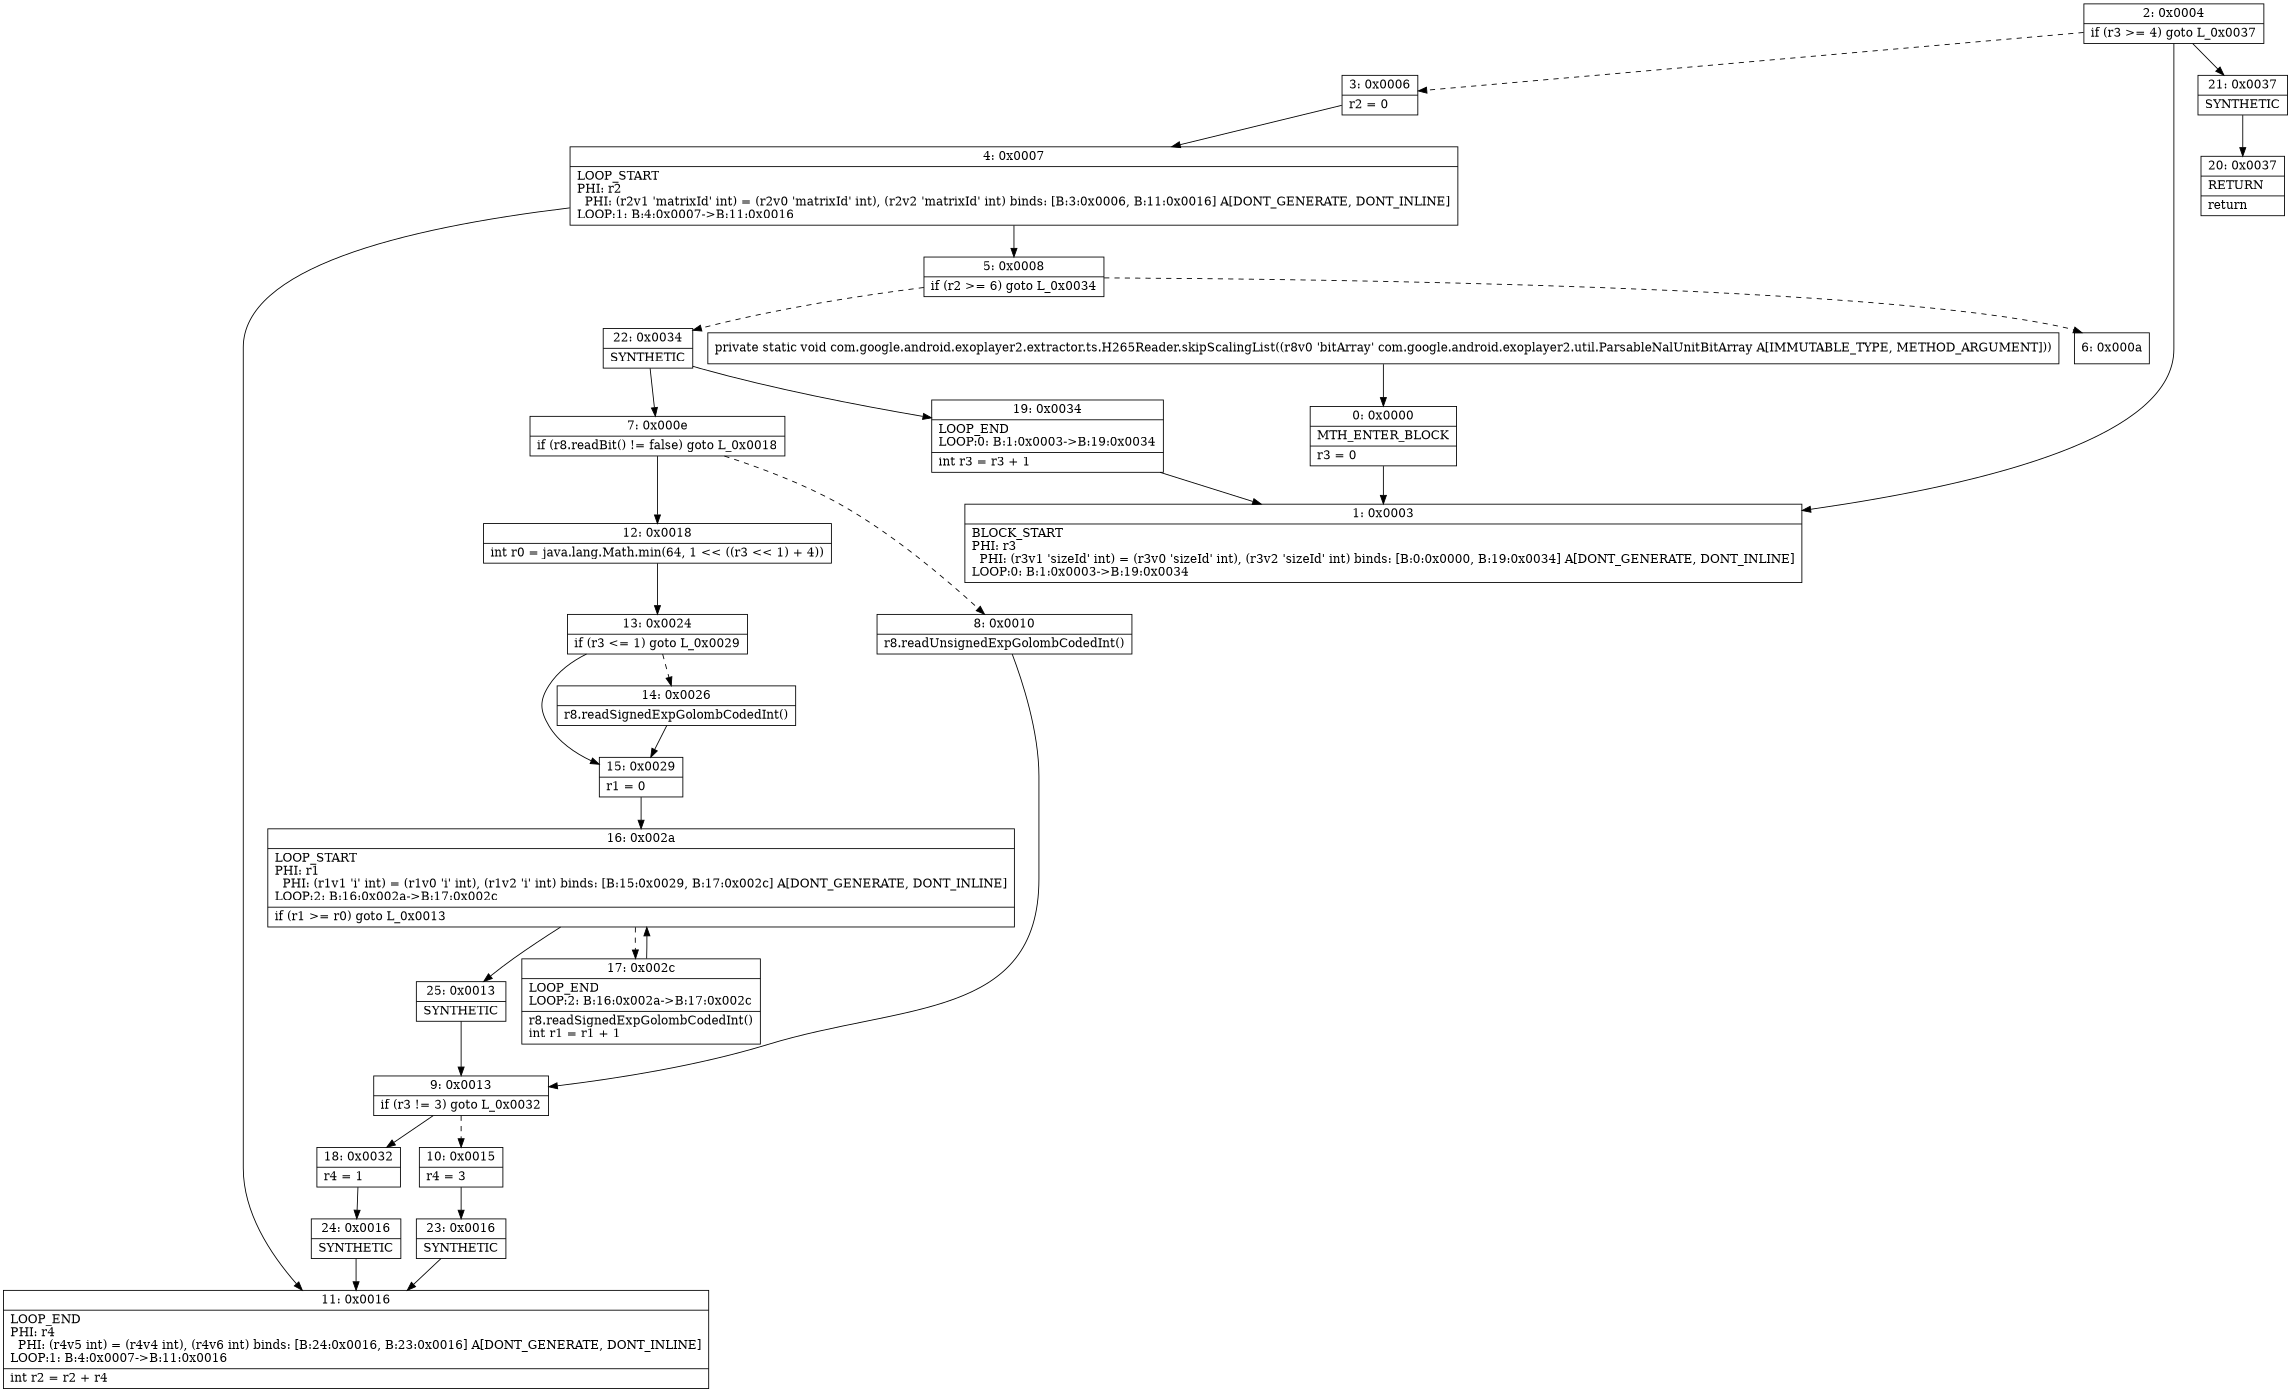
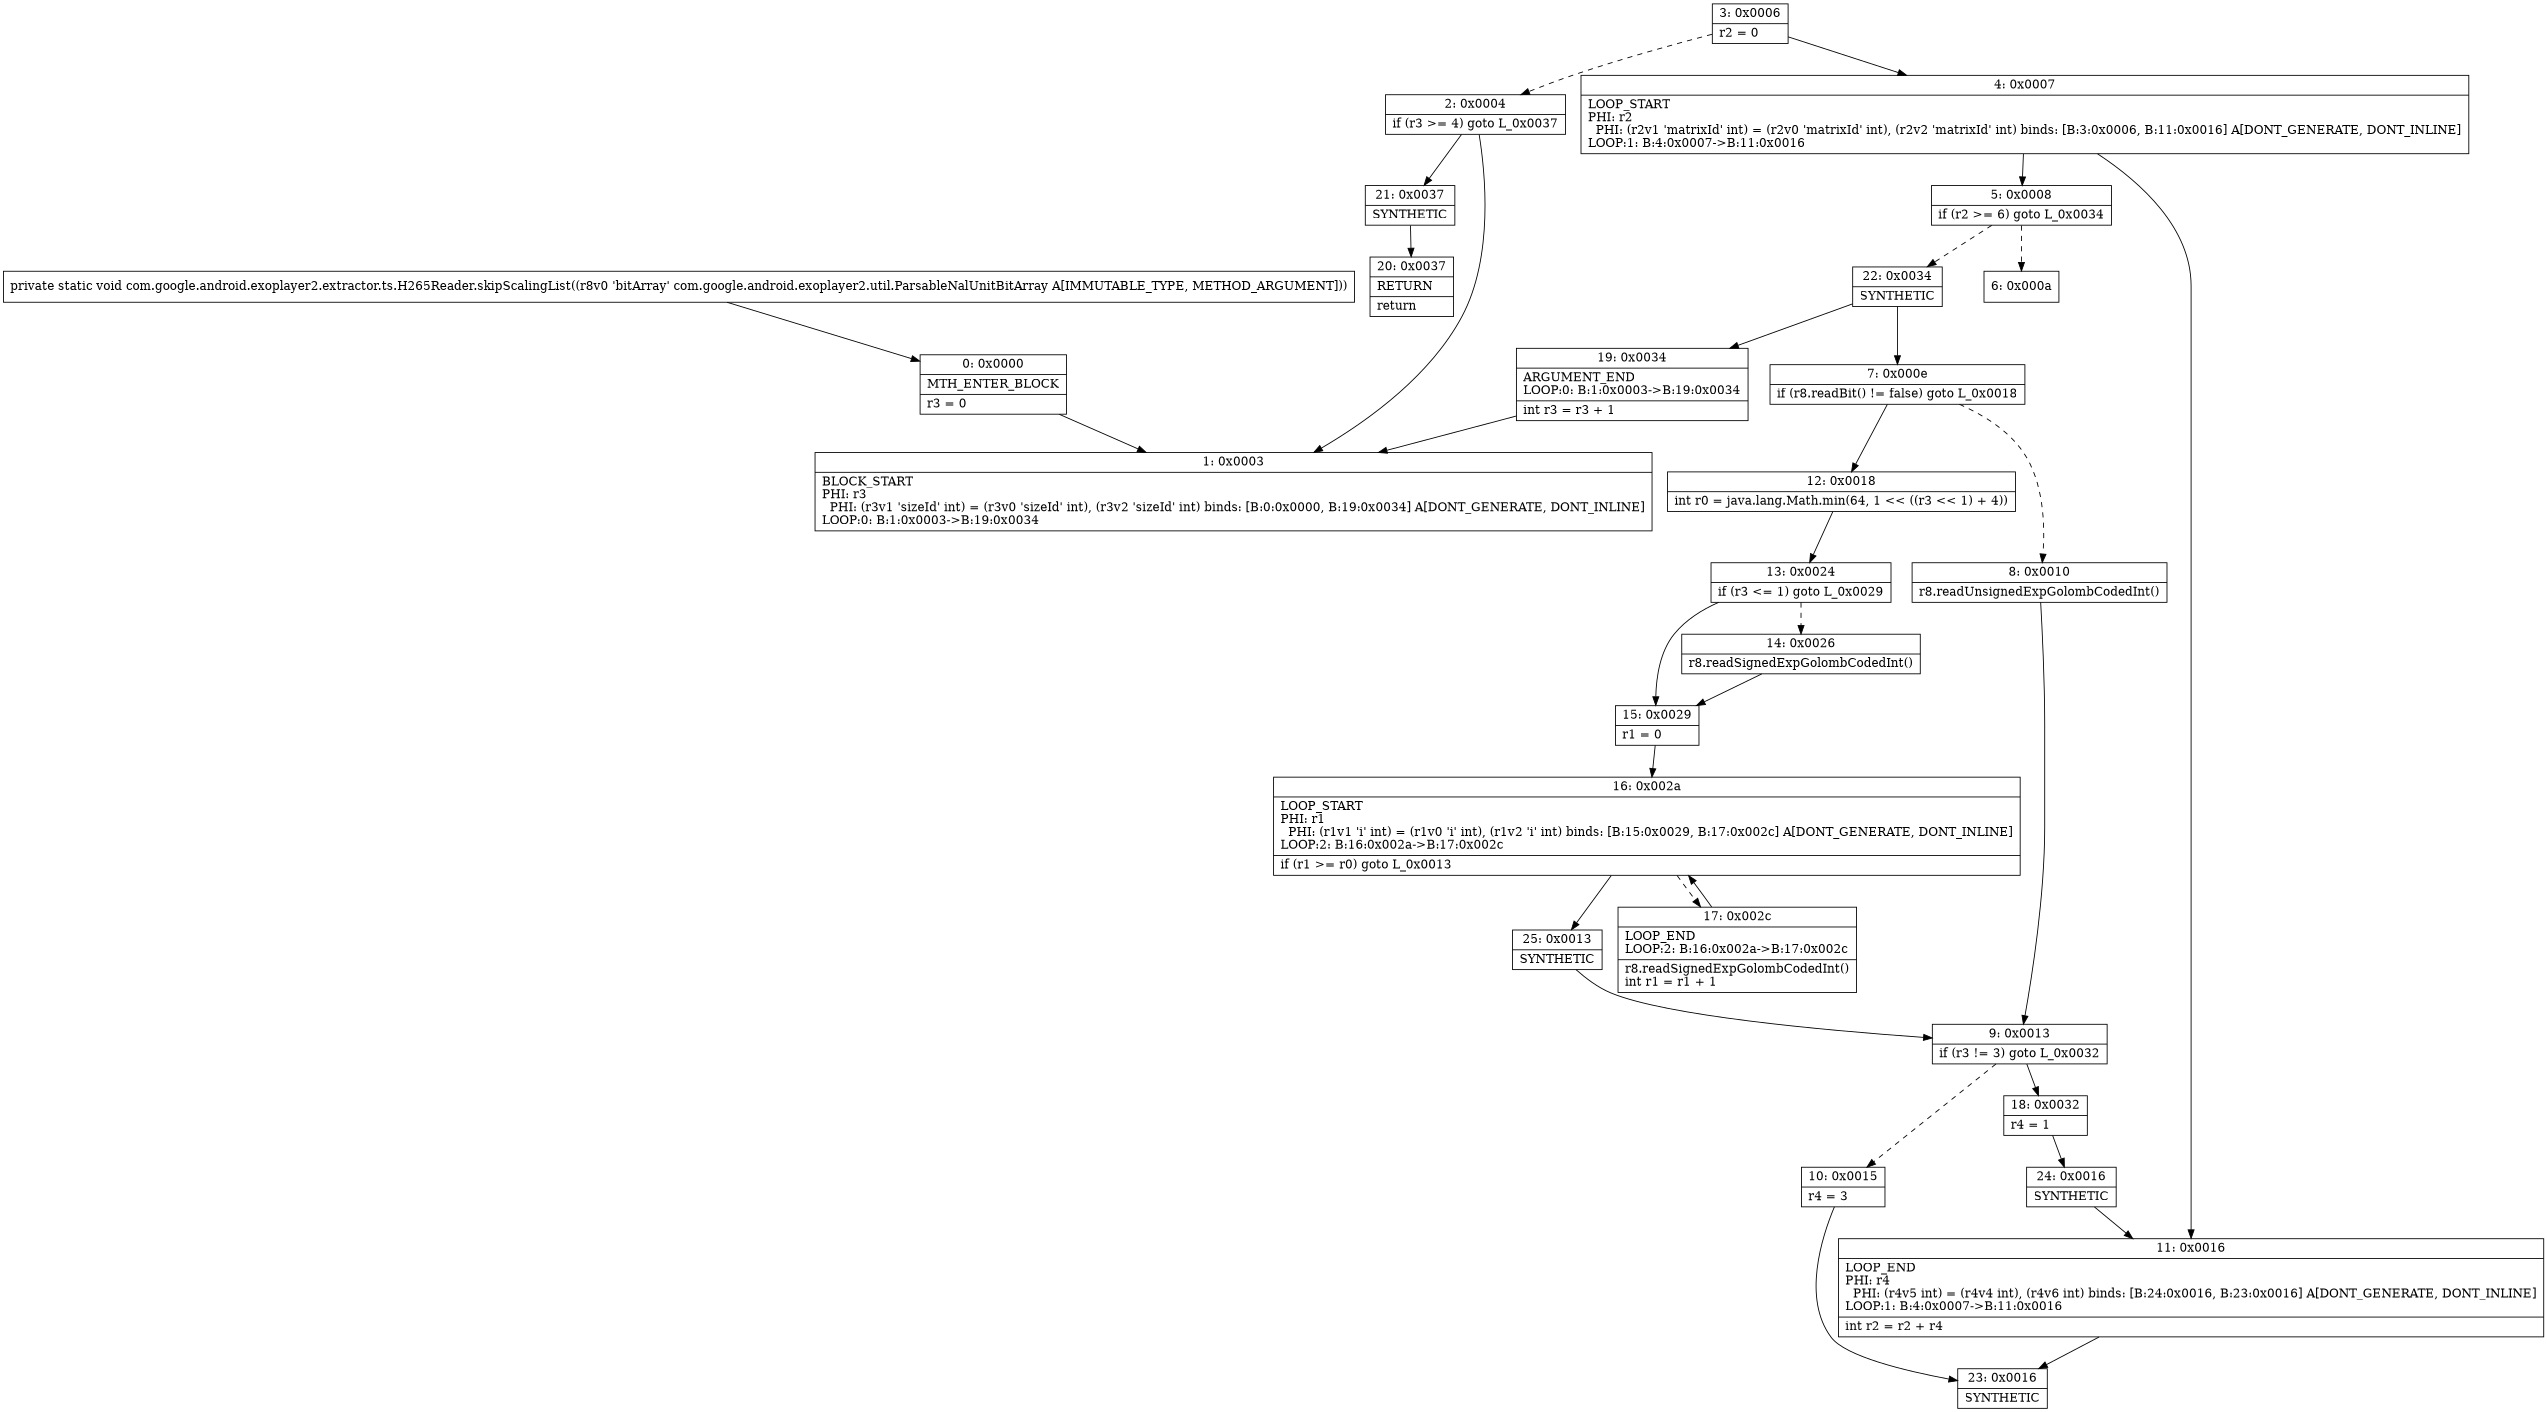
(1755, 61) -> (1620, 60)
(974, 429) -> (1579, 378)
(427, 1271) -> (2073, 1351)
